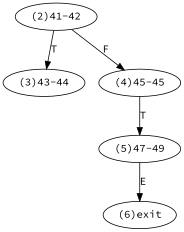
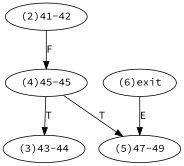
(51, 46) -> (45, 112)
(140, 178) -> (140, 112)
